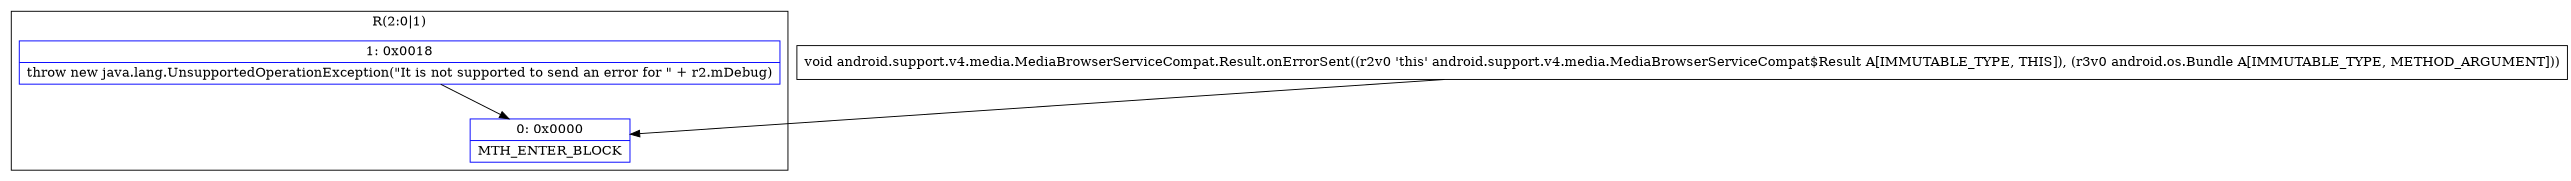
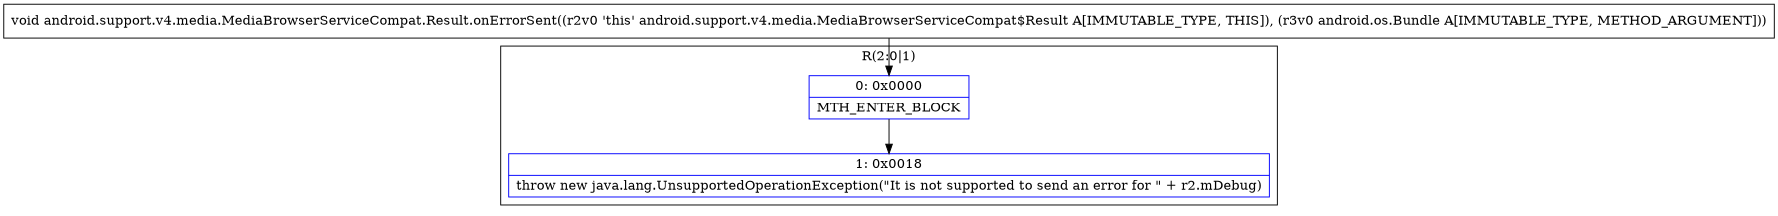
(471, 99) -> (889, 132)
